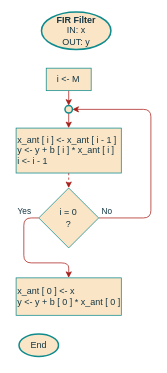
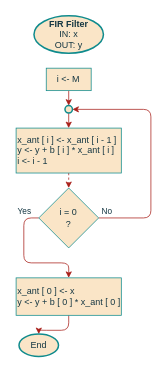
(76, 30) -> (69, 34)
none -> (57, 330)
